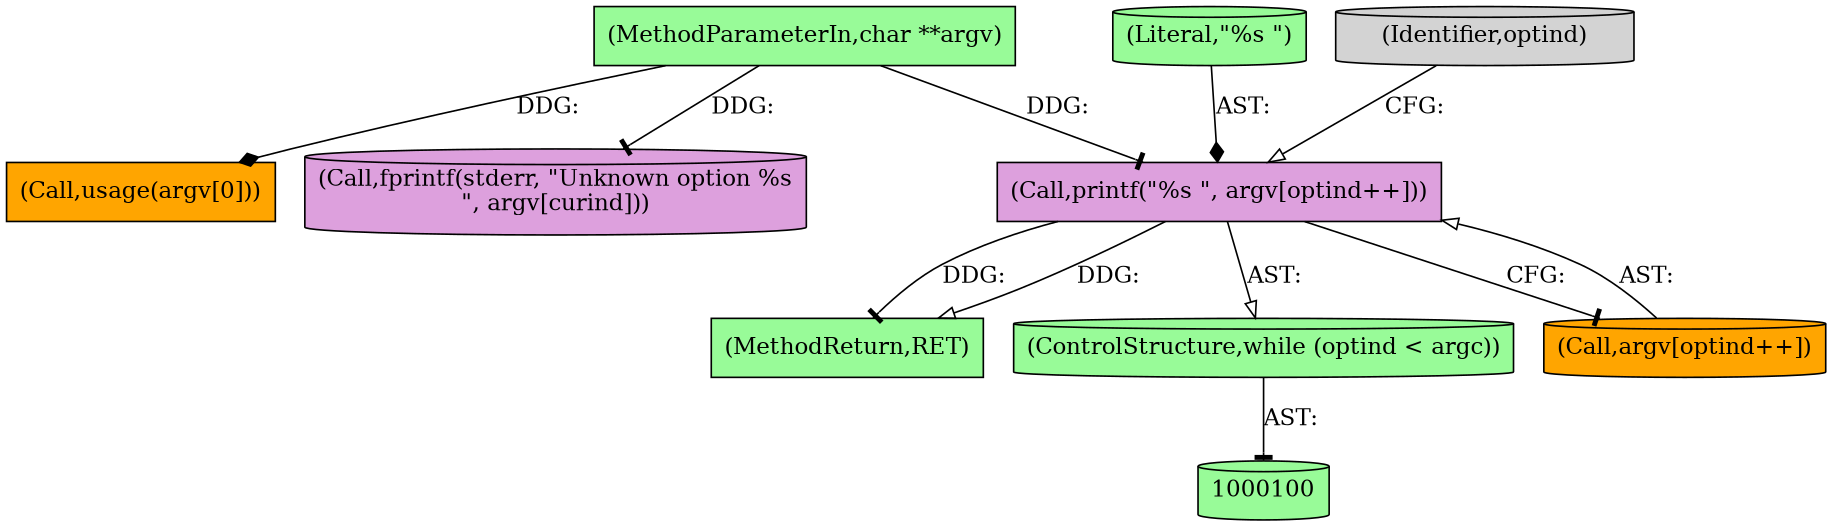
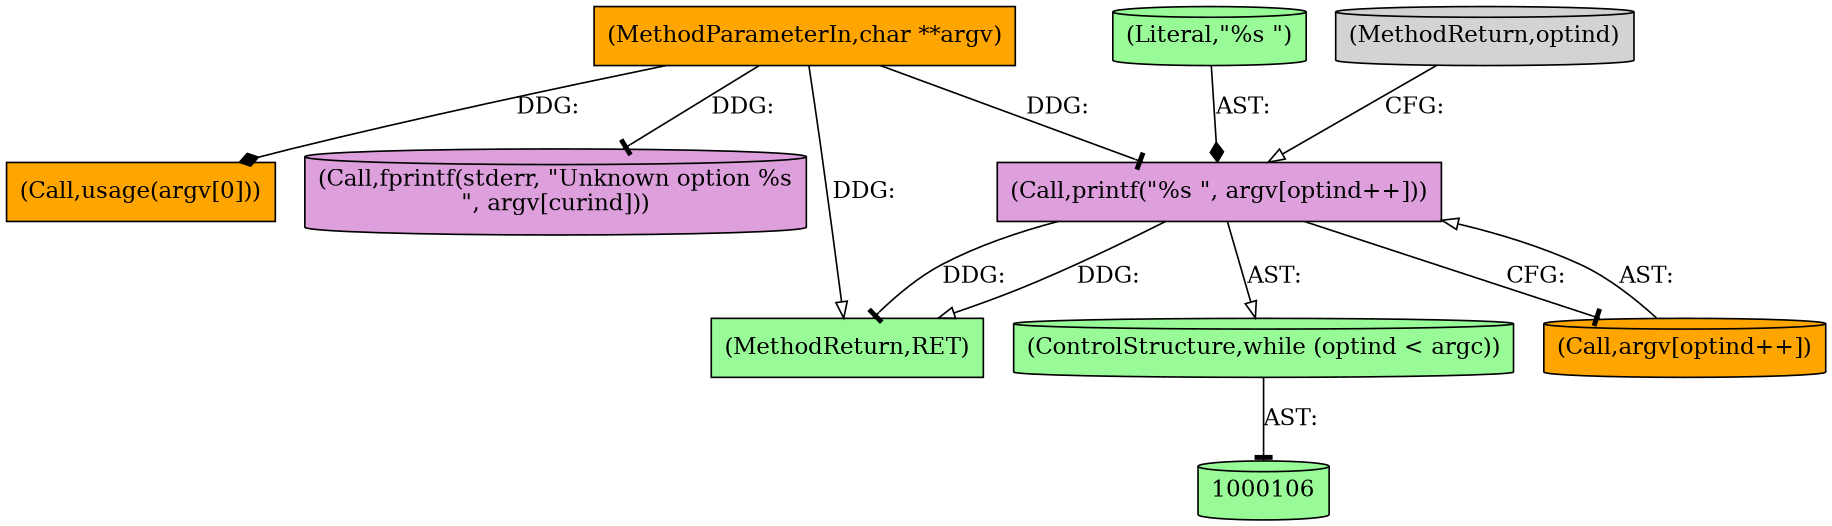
(805, 36) -> (805, 36)
(1485, 36) -> (1485, 36)
none -> (826, 184)
(1264, 490) -> (1264, 490)
